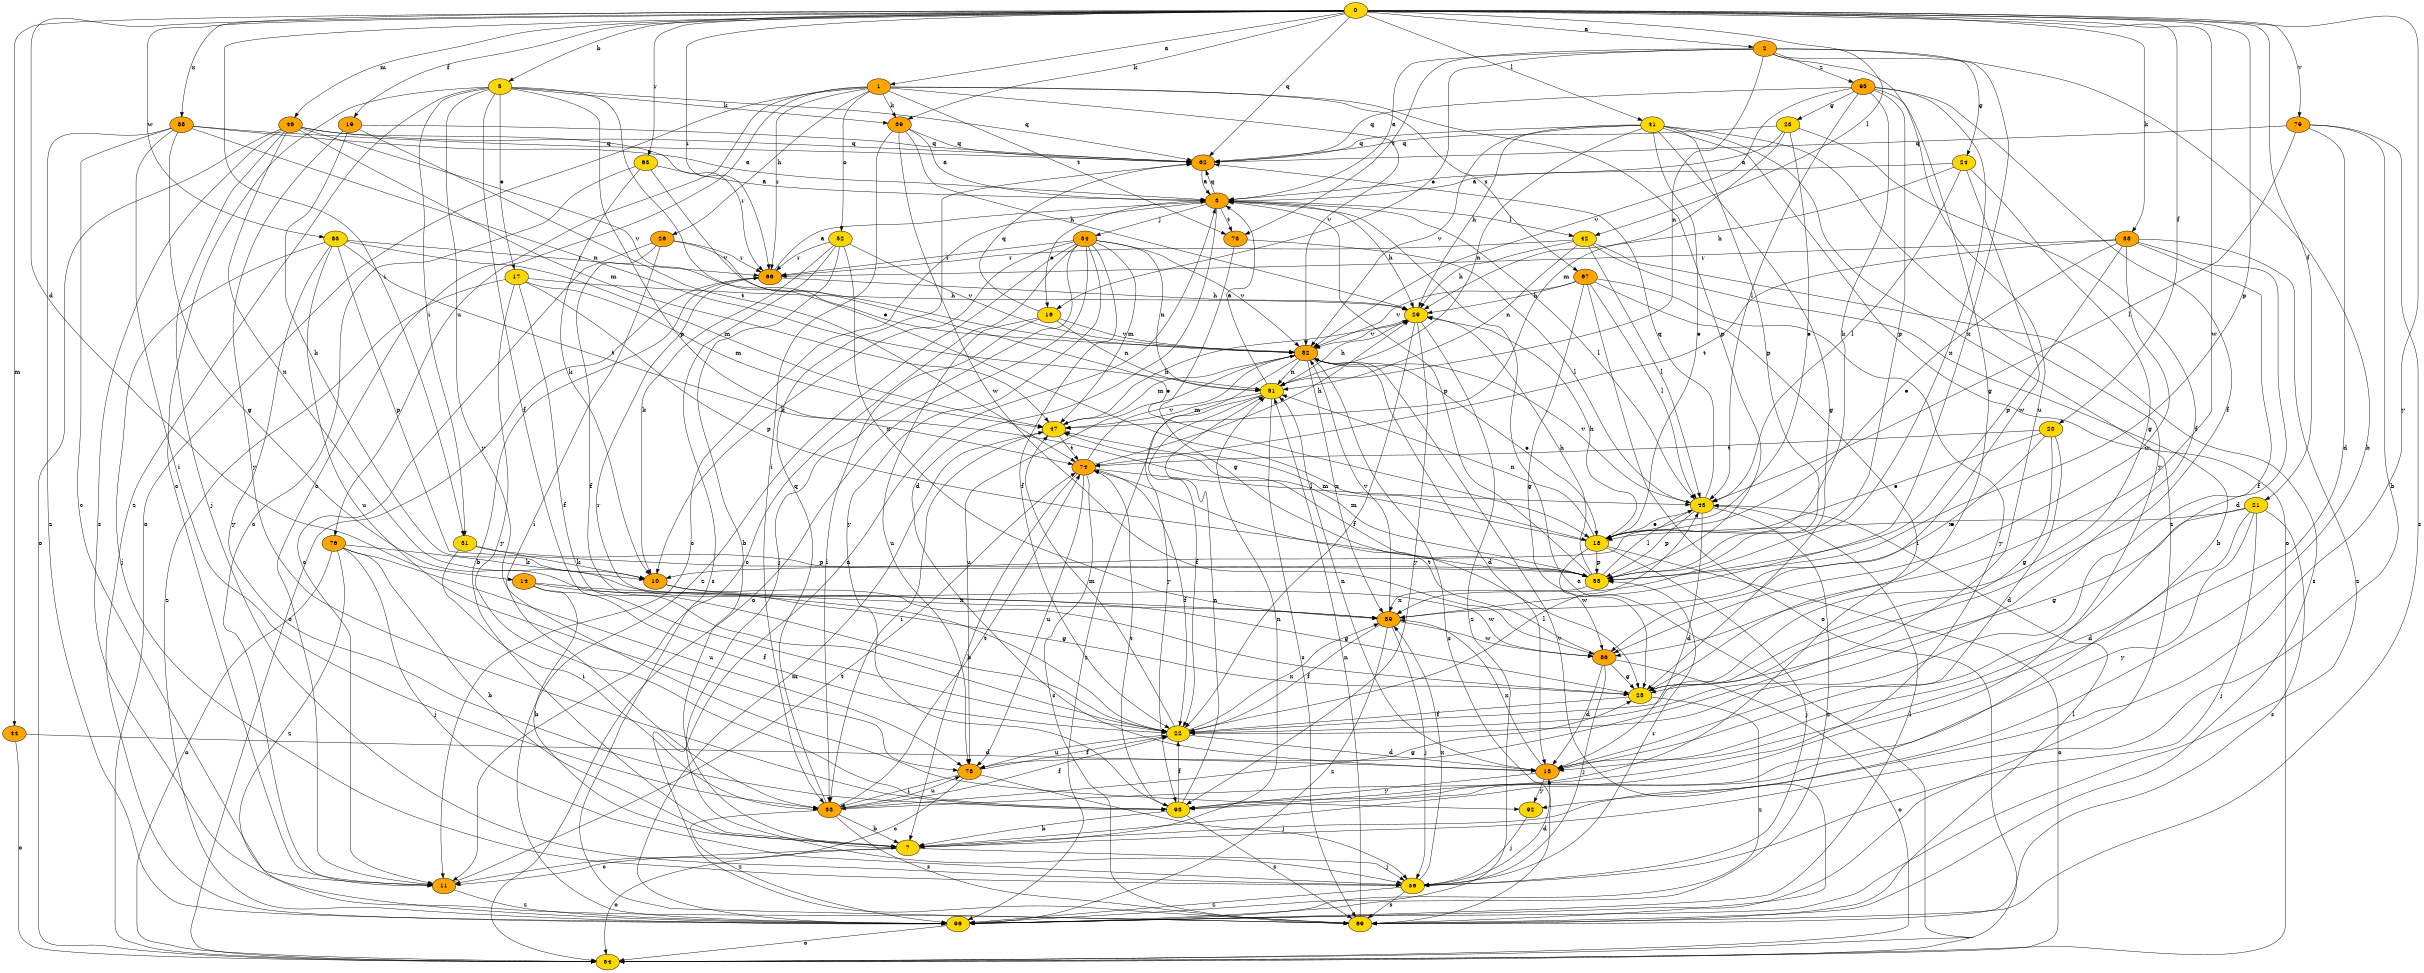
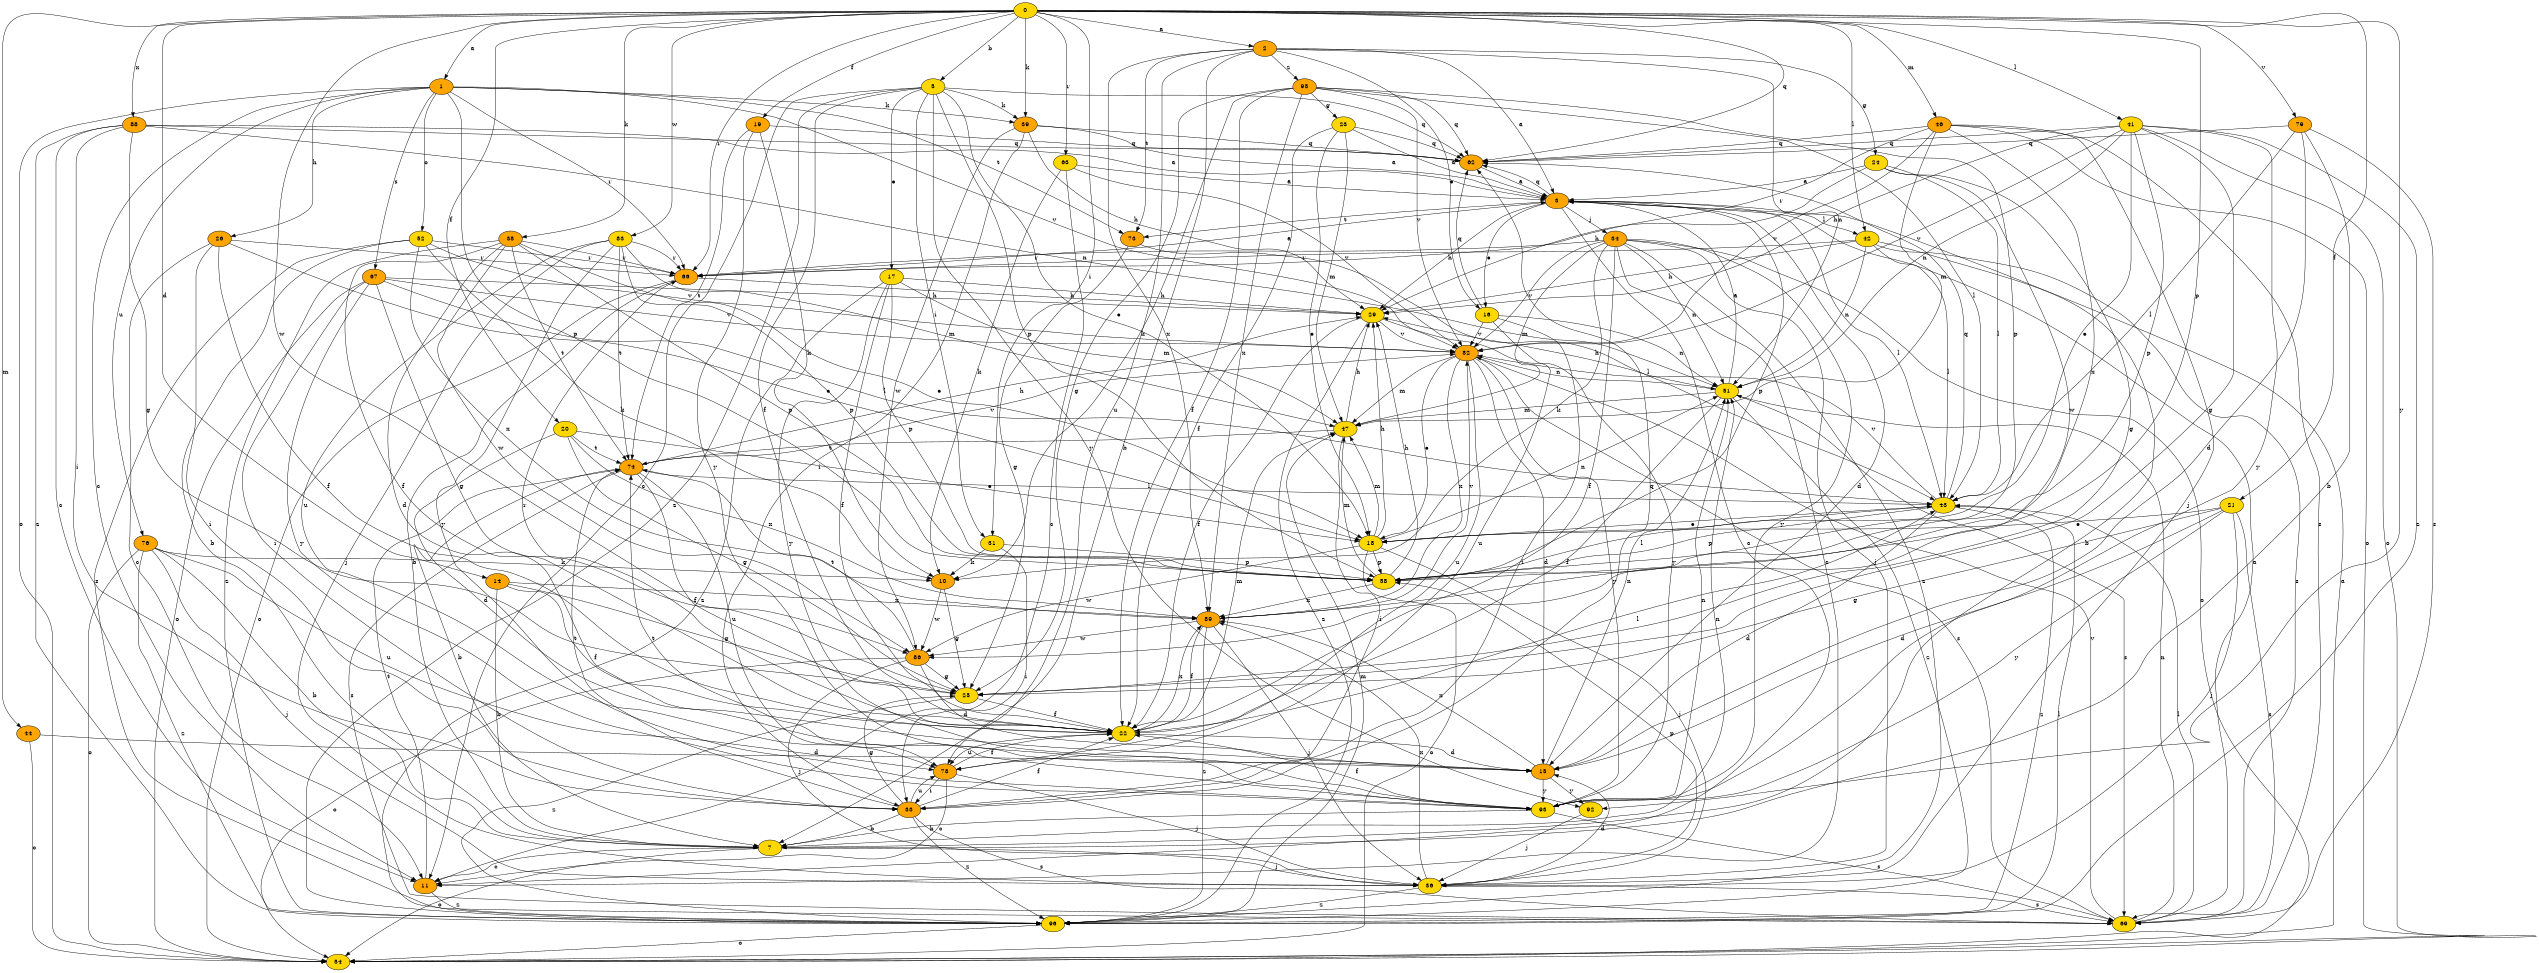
(1433, 372) -> (1734, 435)
(1654, 734) -> (1672, 734)
